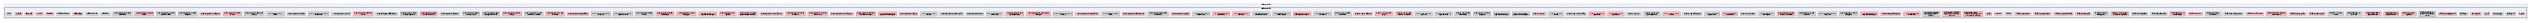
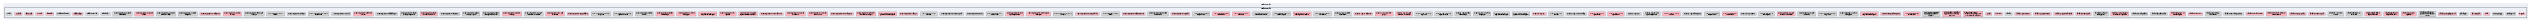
(387, 14) -> (387, 14)
(2487, 14) -> (2487, 14)
